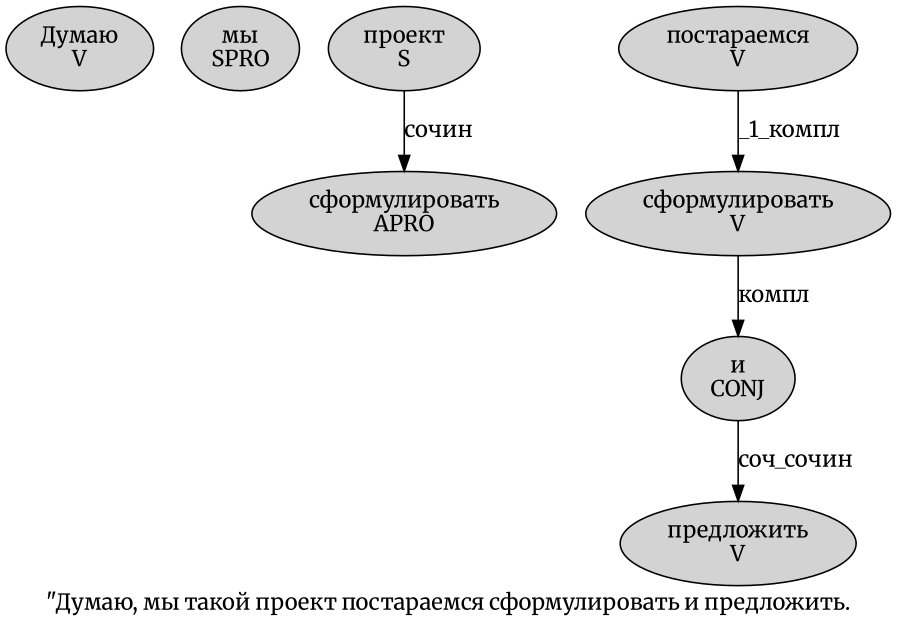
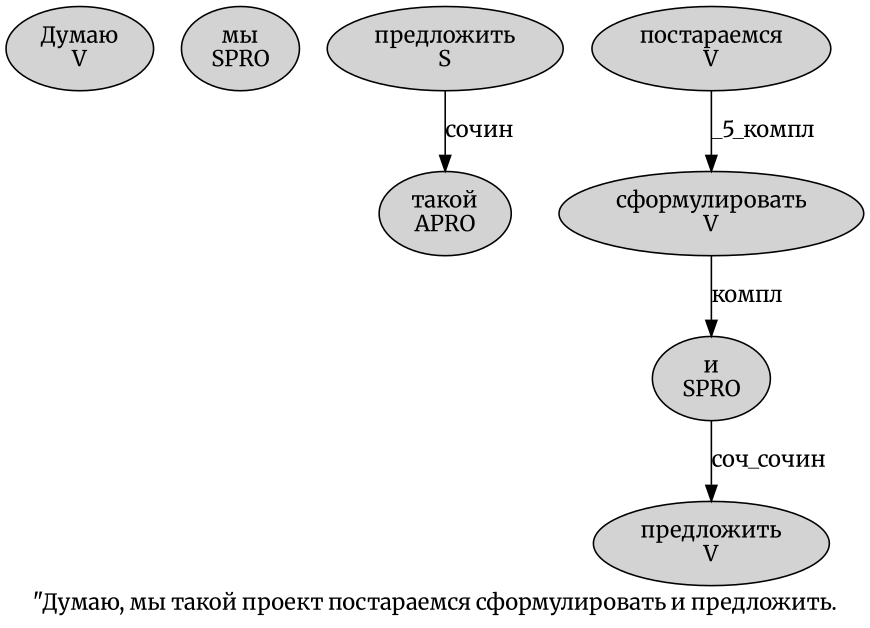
(404, 49) -> (445, 49)
(789, 131) -> (763, 131)
(404, 214) -> (445, 214)
(738, 379) -> (711, 379)
